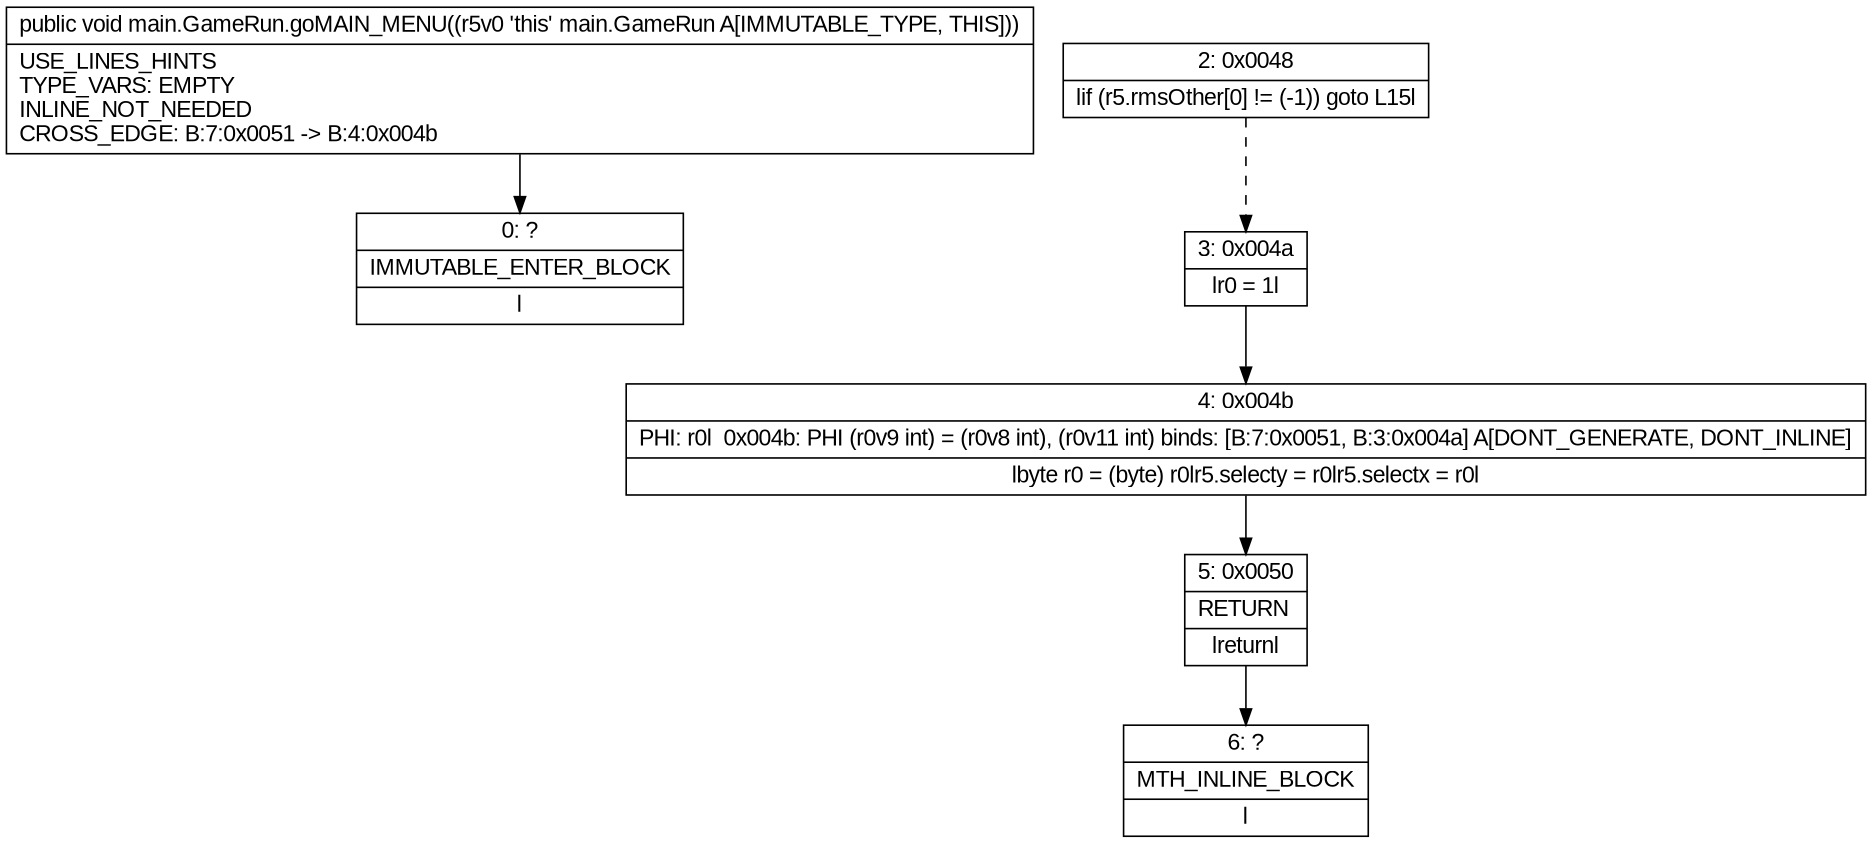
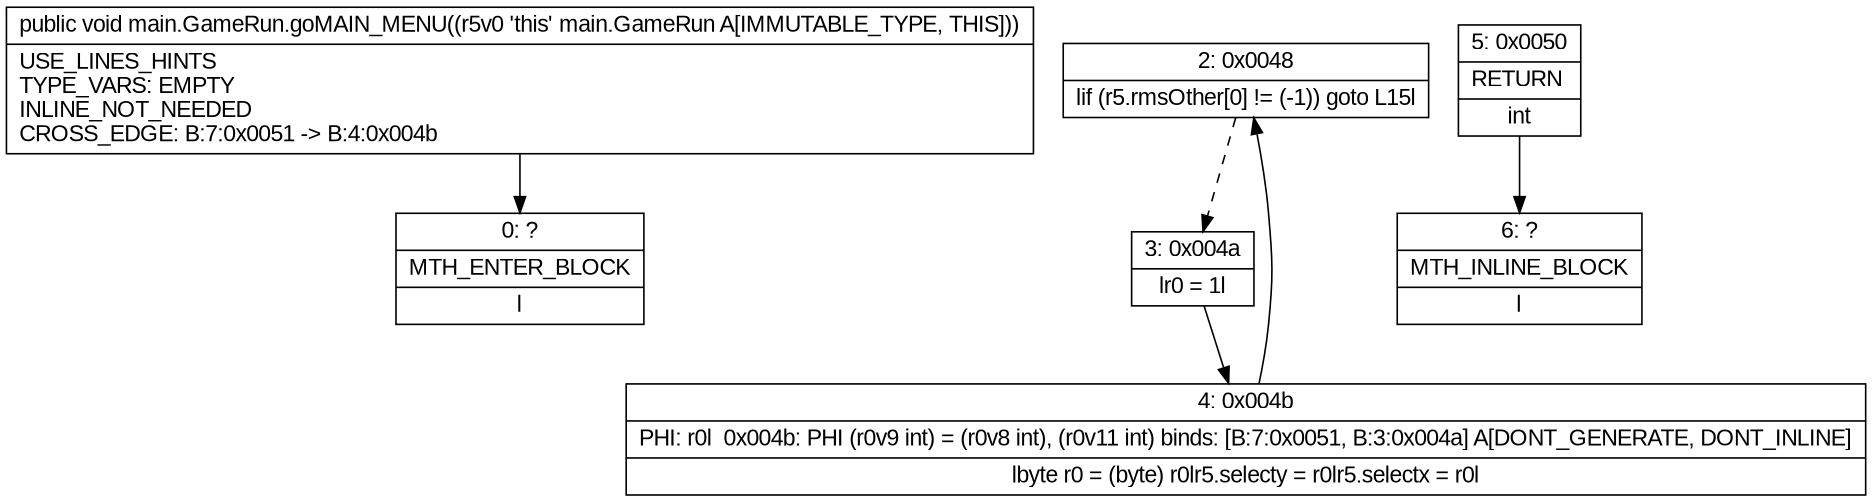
(520, 268) -> (520, 268)
(1246, 517) -> (1272, 259)
(1246, 646) -> (1520, 117)
